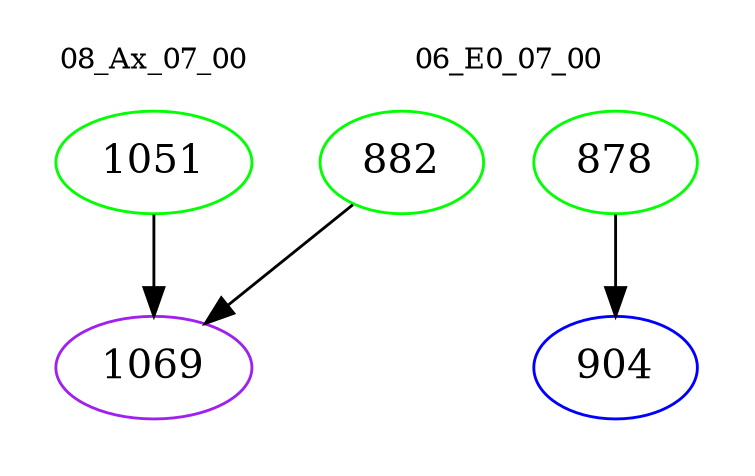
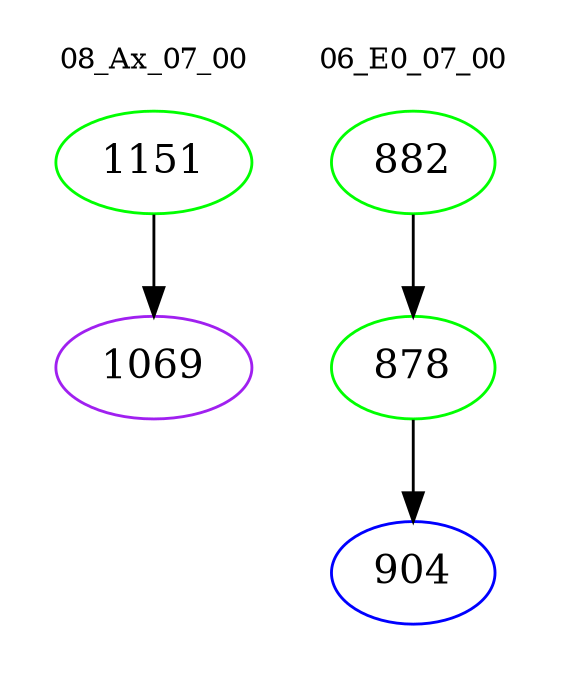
(154, 162) -> (154, 162)
(315, 235) -> (413, 251)
